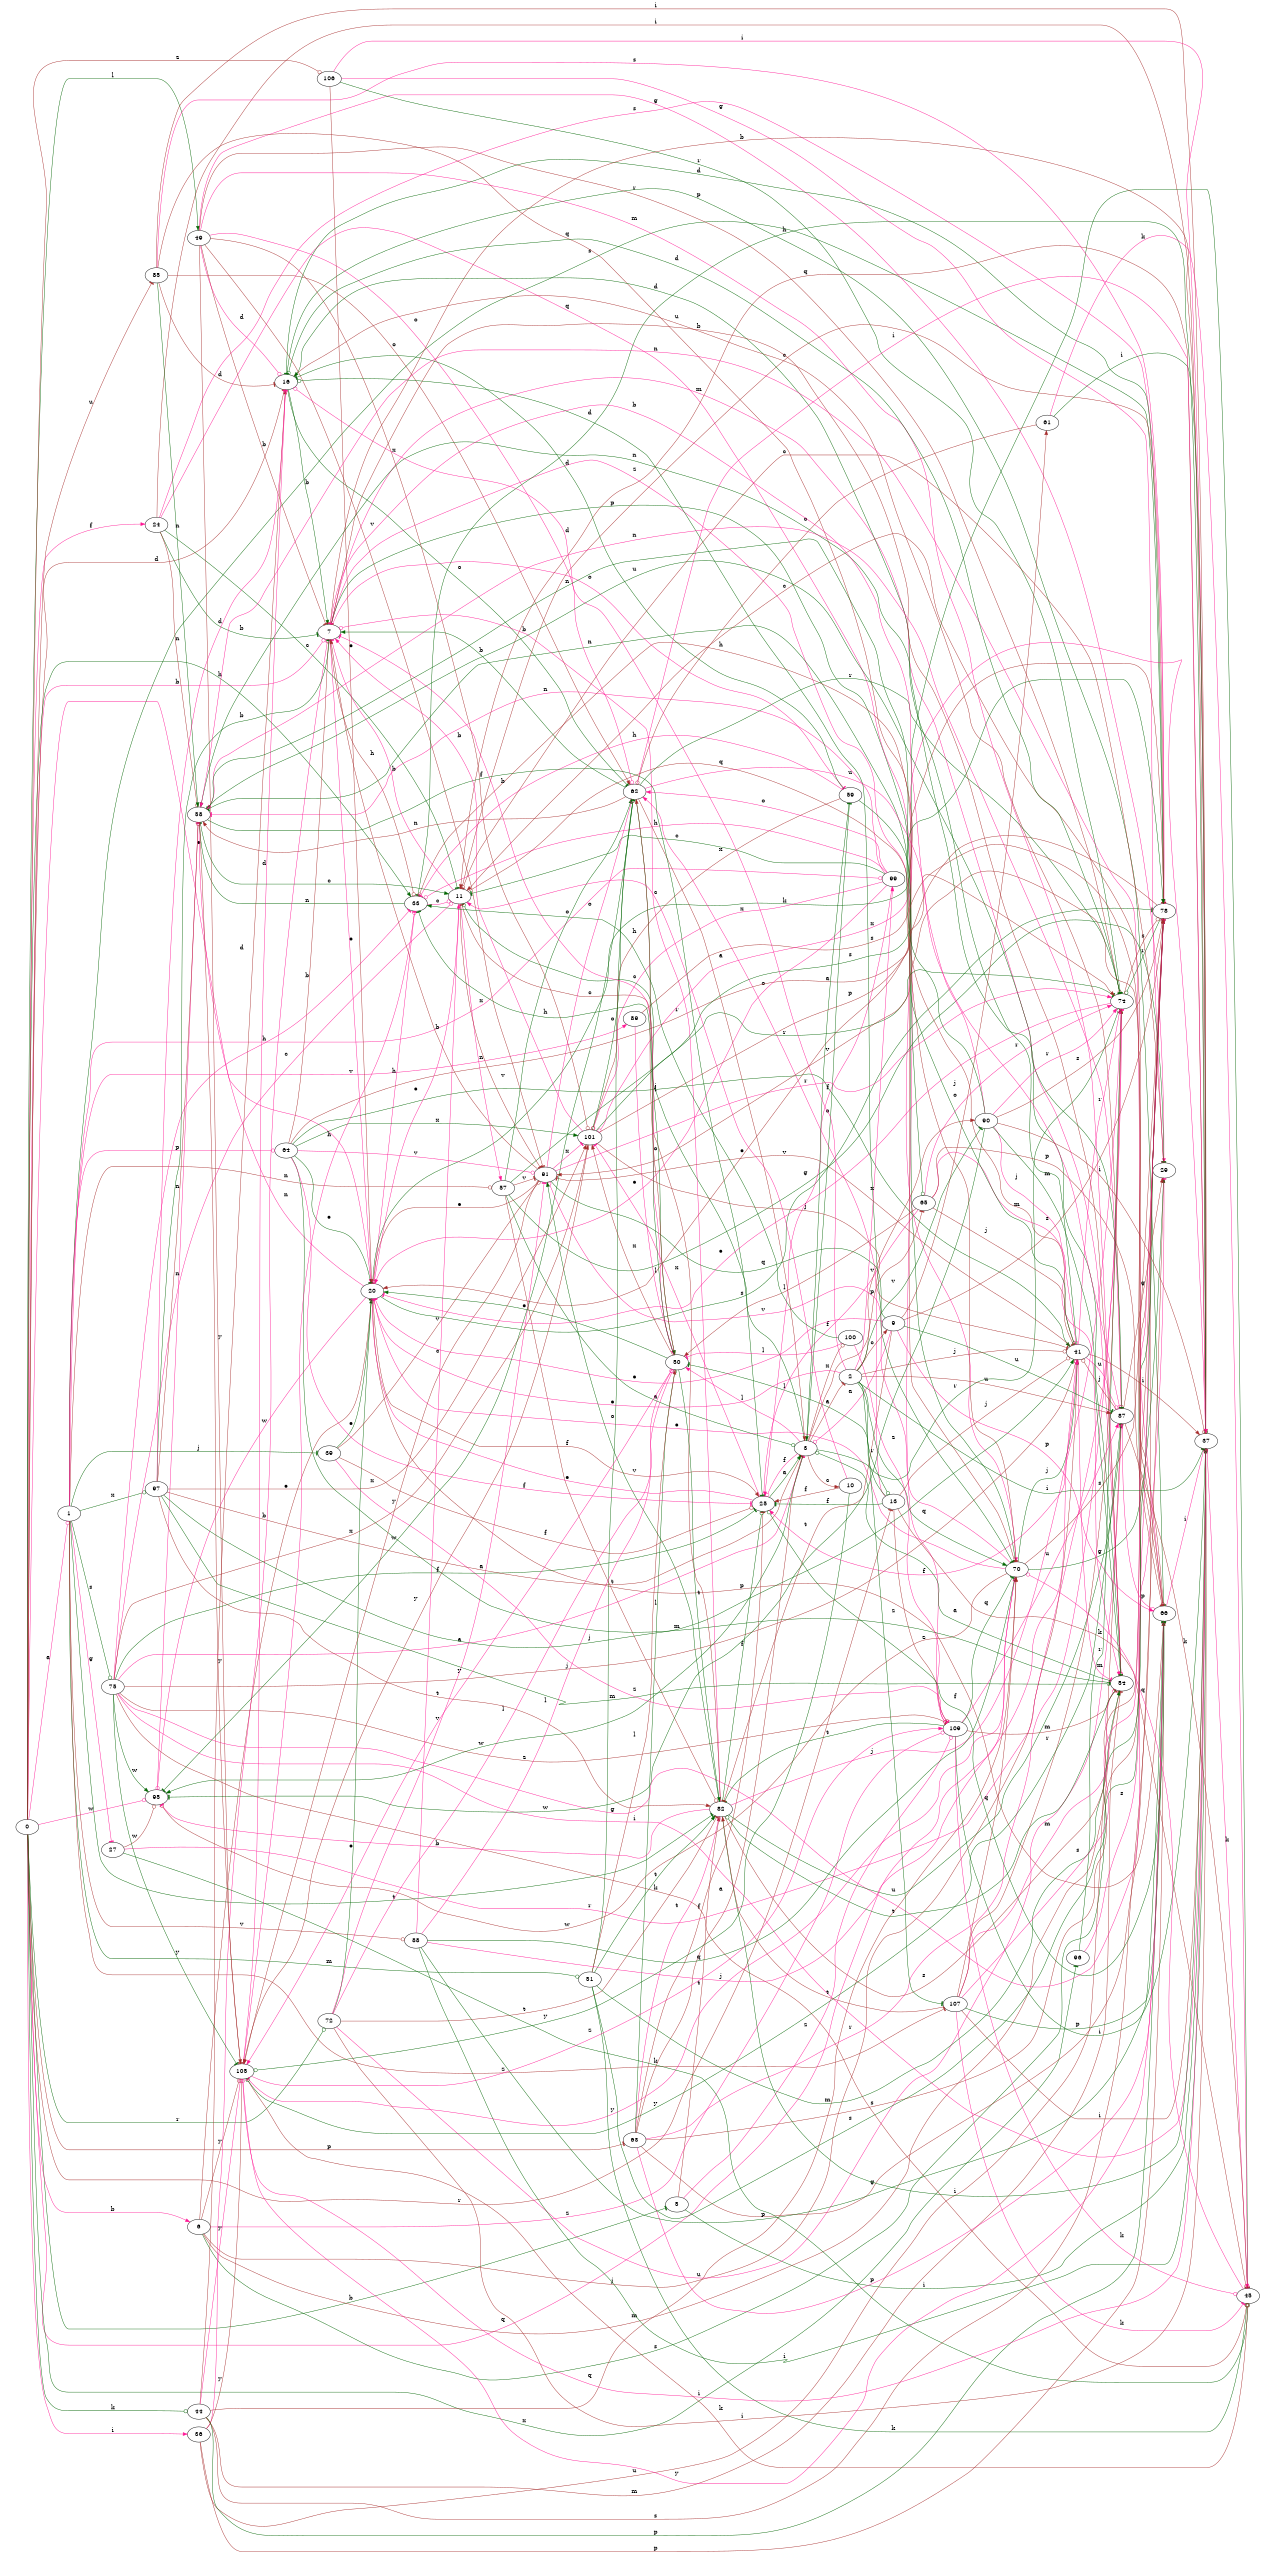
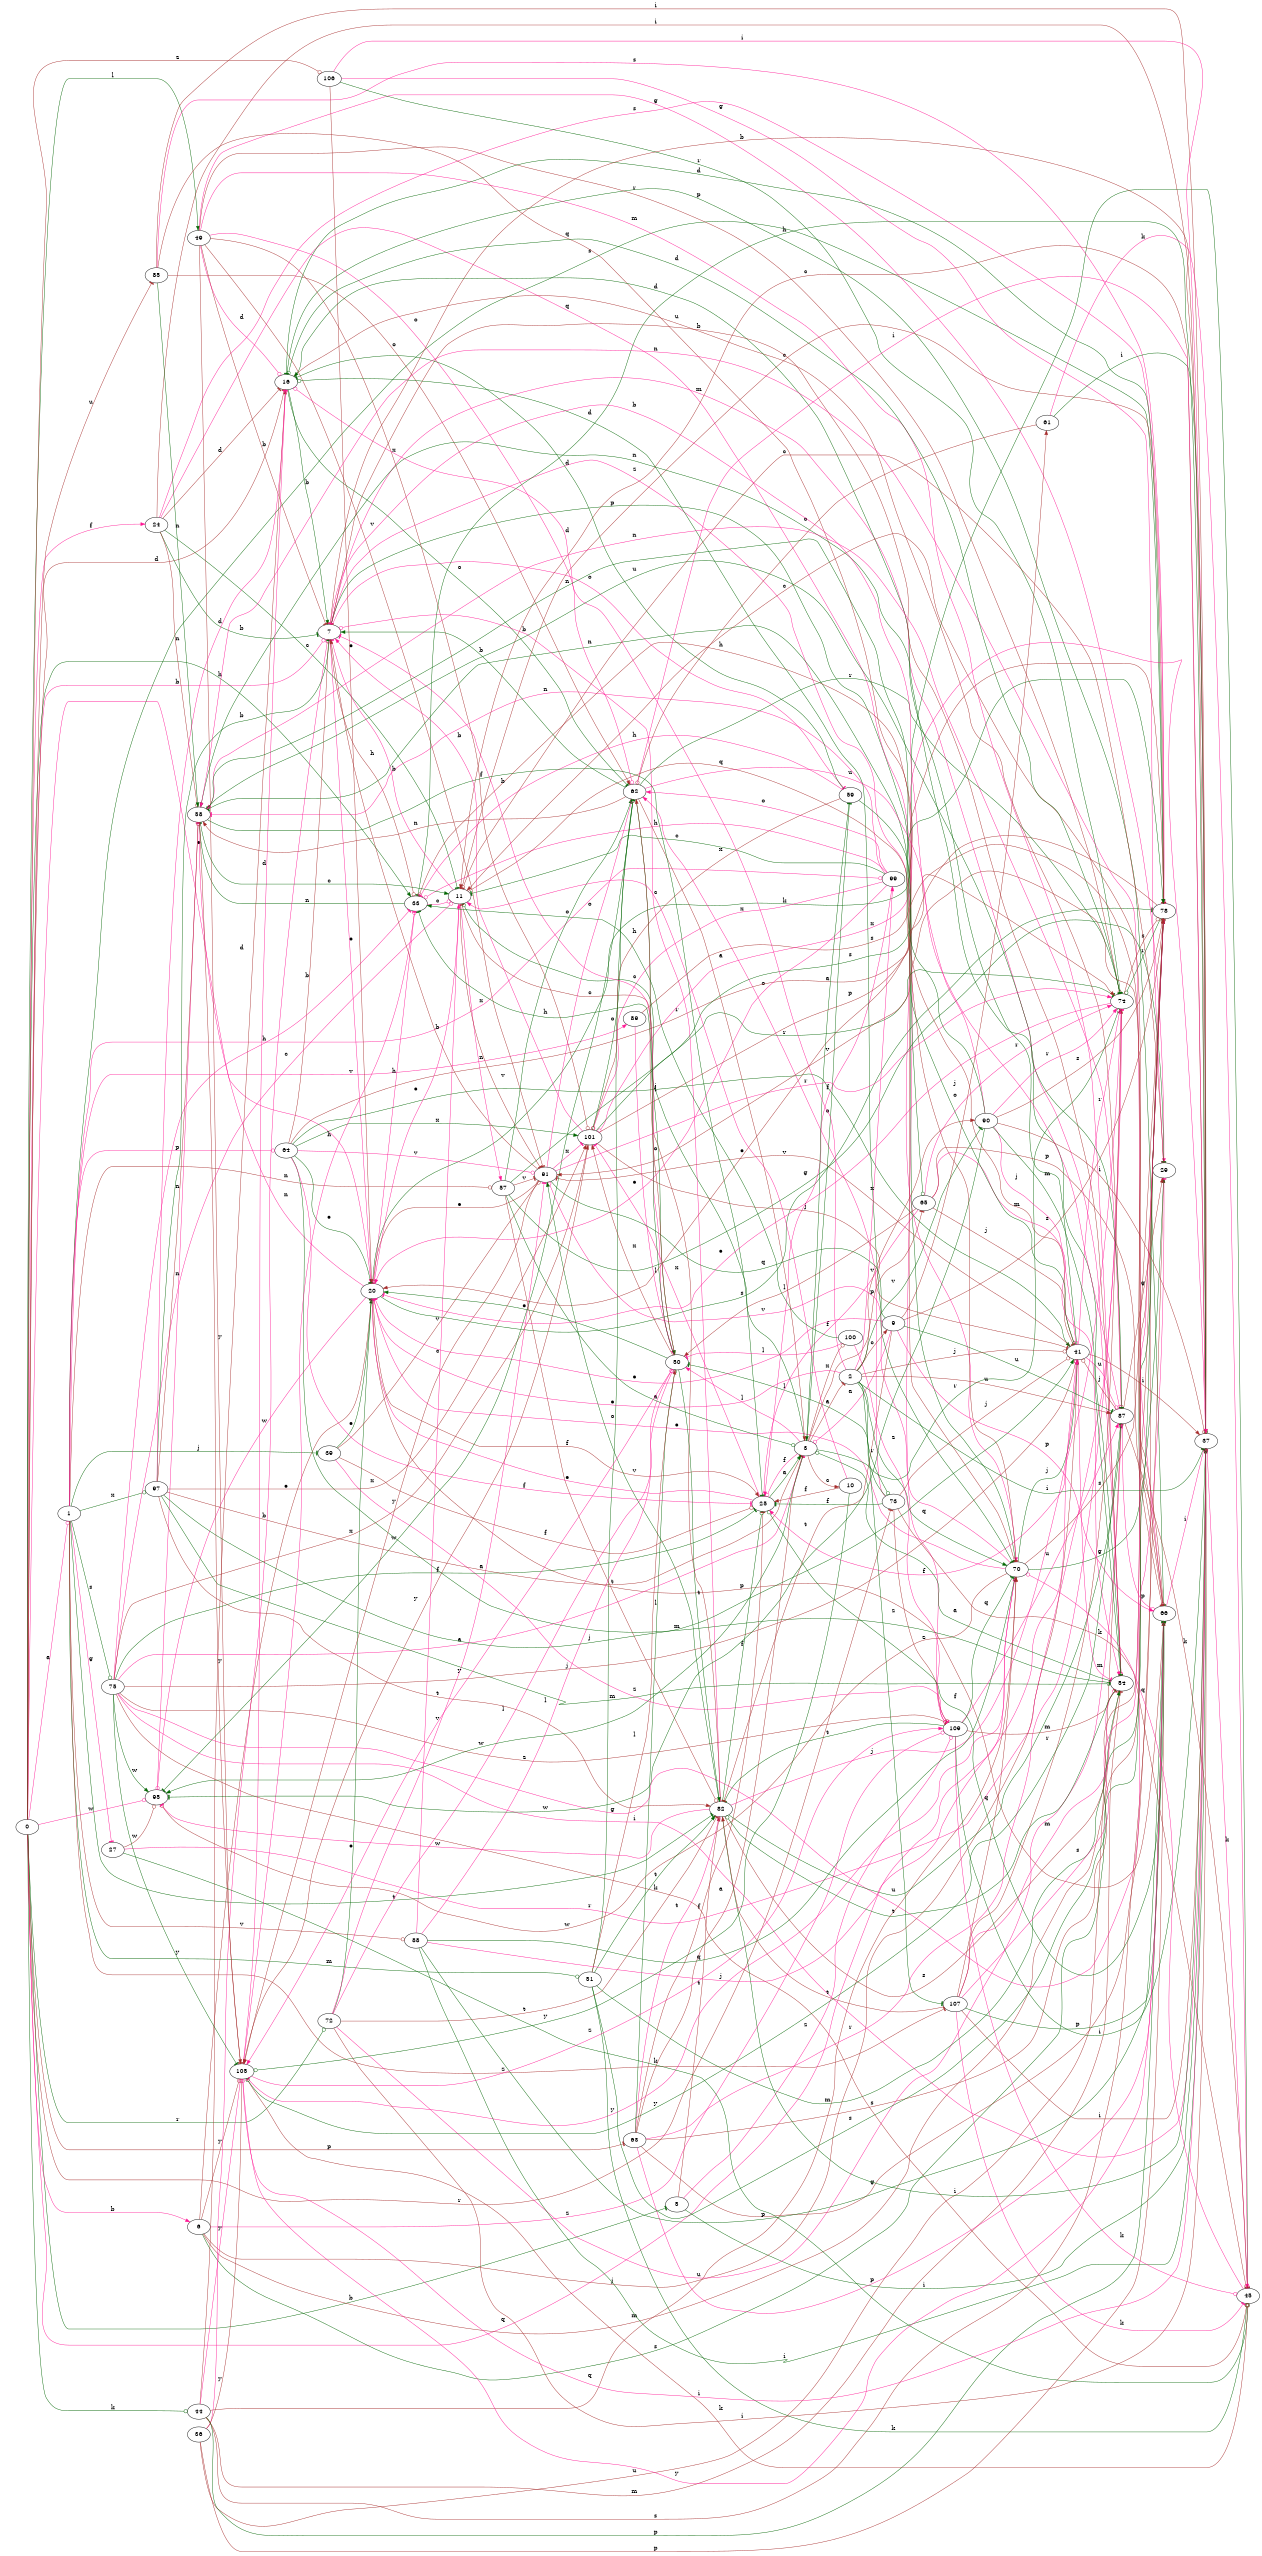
(806, 272) -> (806, 272)
(196, 359) -> (221, 454)
(893, 1502) -> (893, 1502)
(438, 1844) -> (438, 1844)
(1078, 1958) -> none
(31, 2197) -> none
